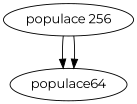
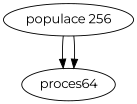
(69, 85) -> (69, 85)
